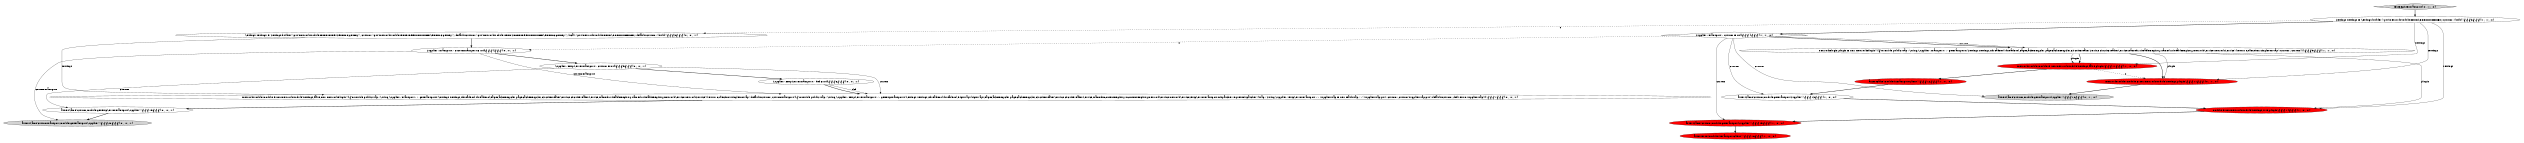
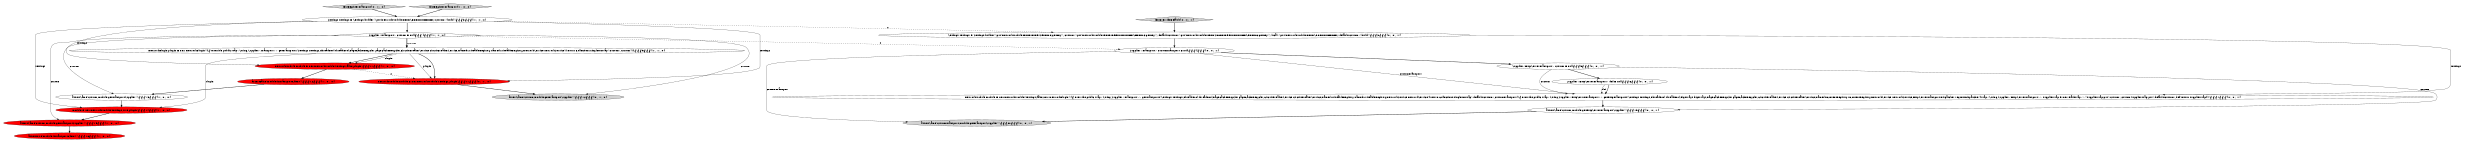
none -> (450, 7)
none -> (1174, 20)
